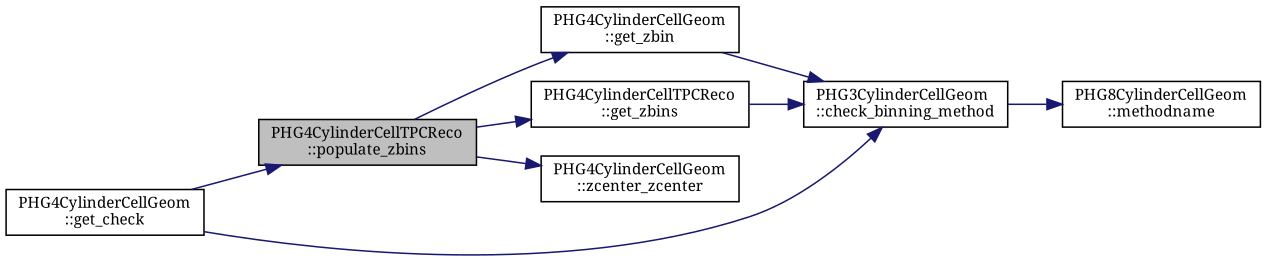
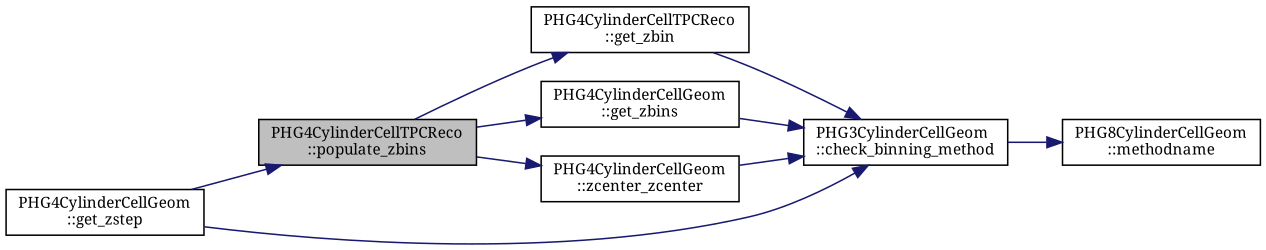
(640, 30) -> (640, 30)
(640, 104) -> (640, 104)
none -> (764, 162)
(105, 212) -> (105, 212)
